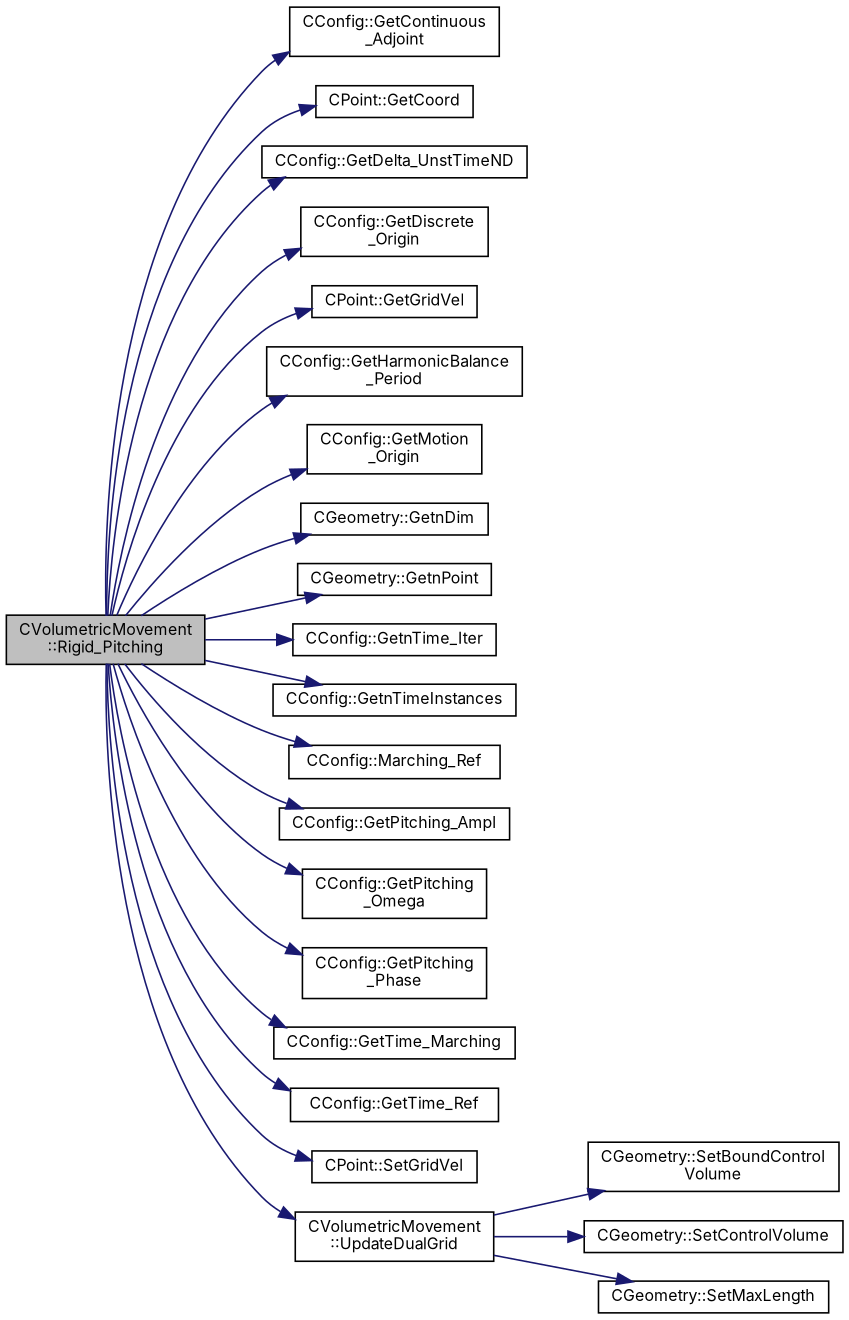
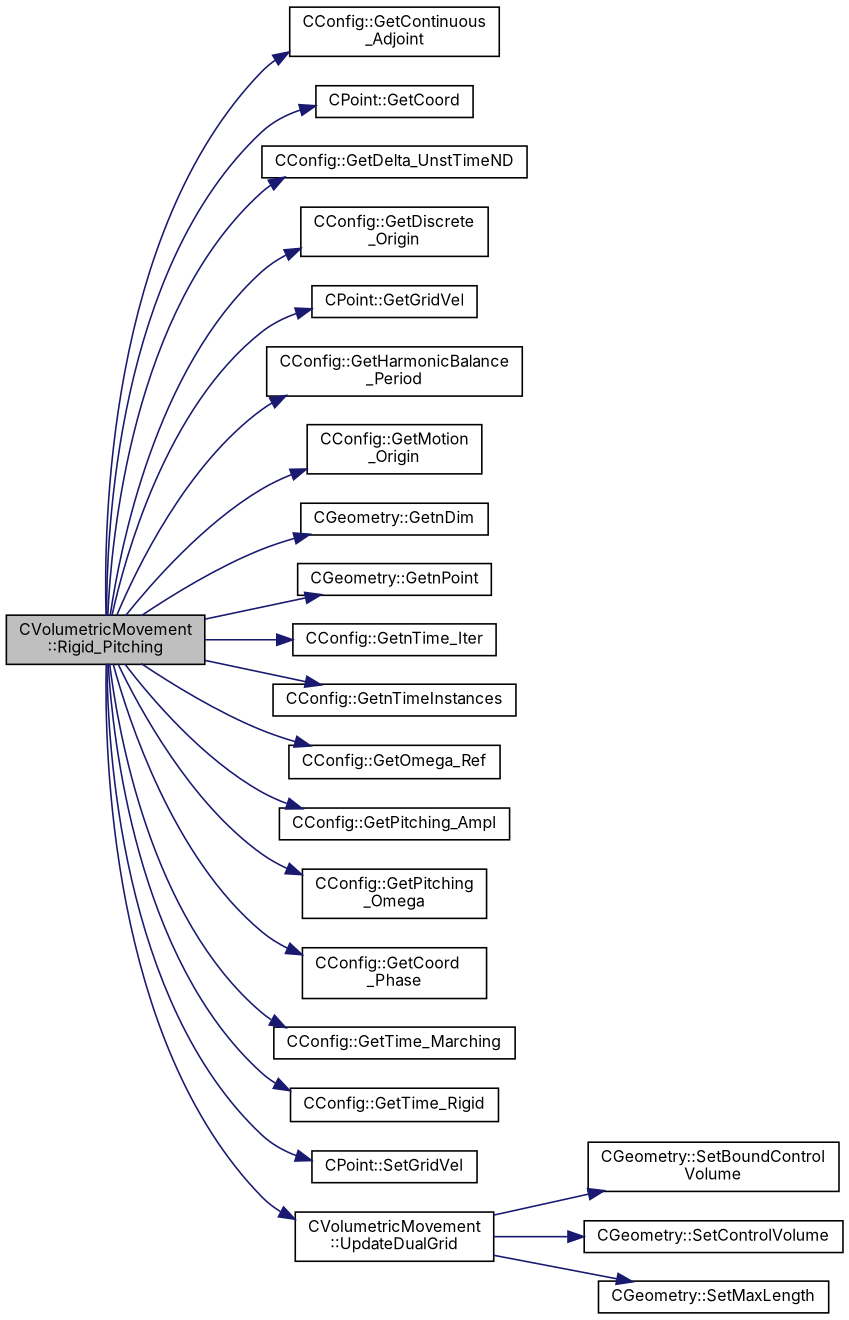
(394, 762) -> (394, 762)
(394, 973) -> (394, 973)
(394, 1105) -> (394, 1105)
